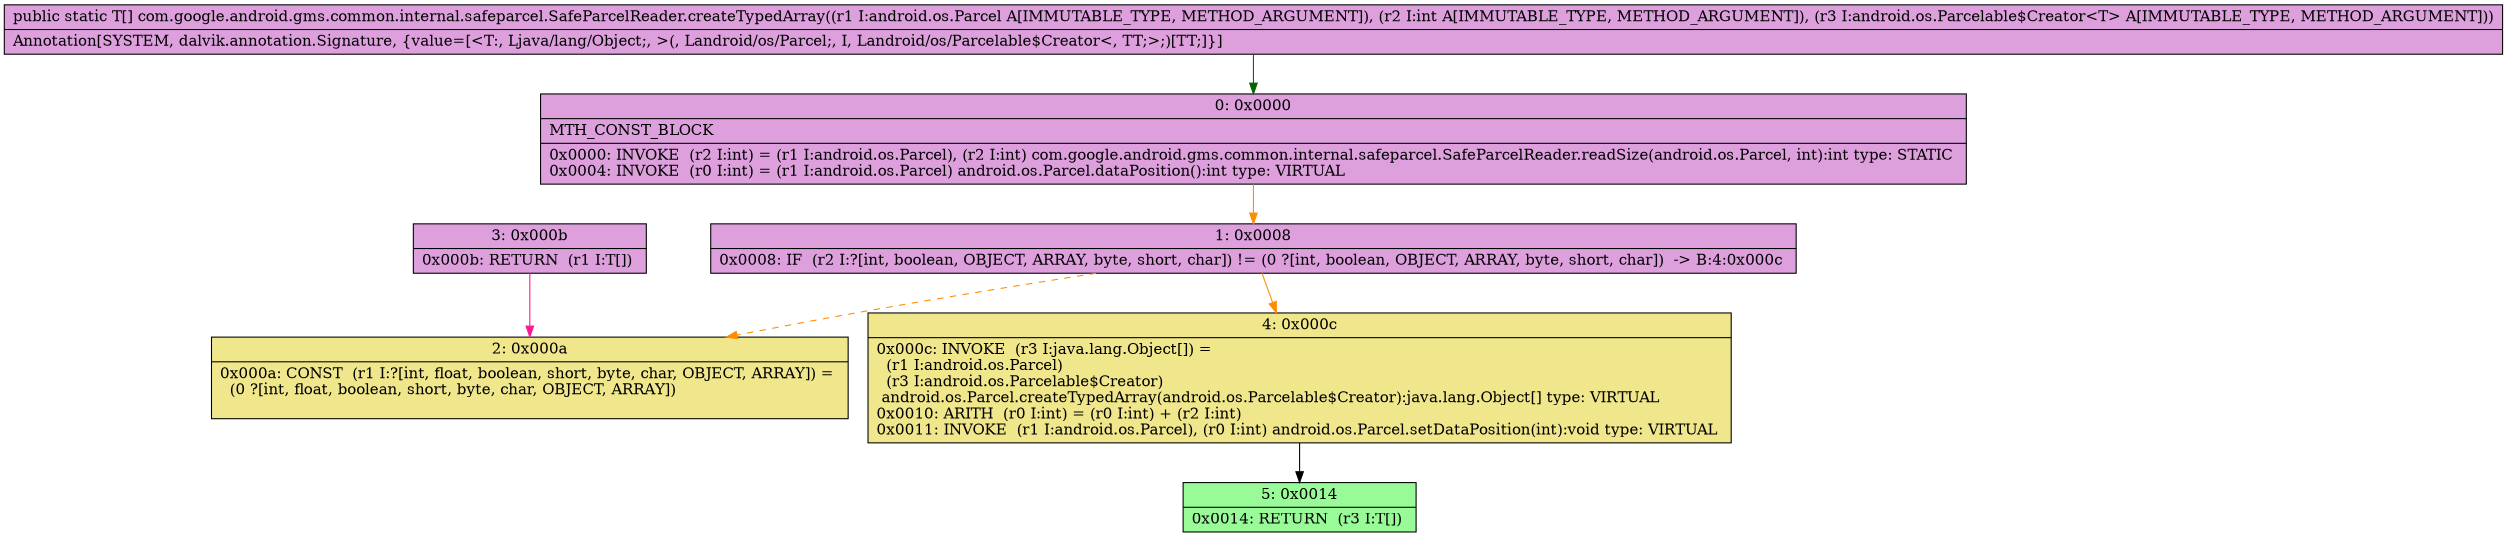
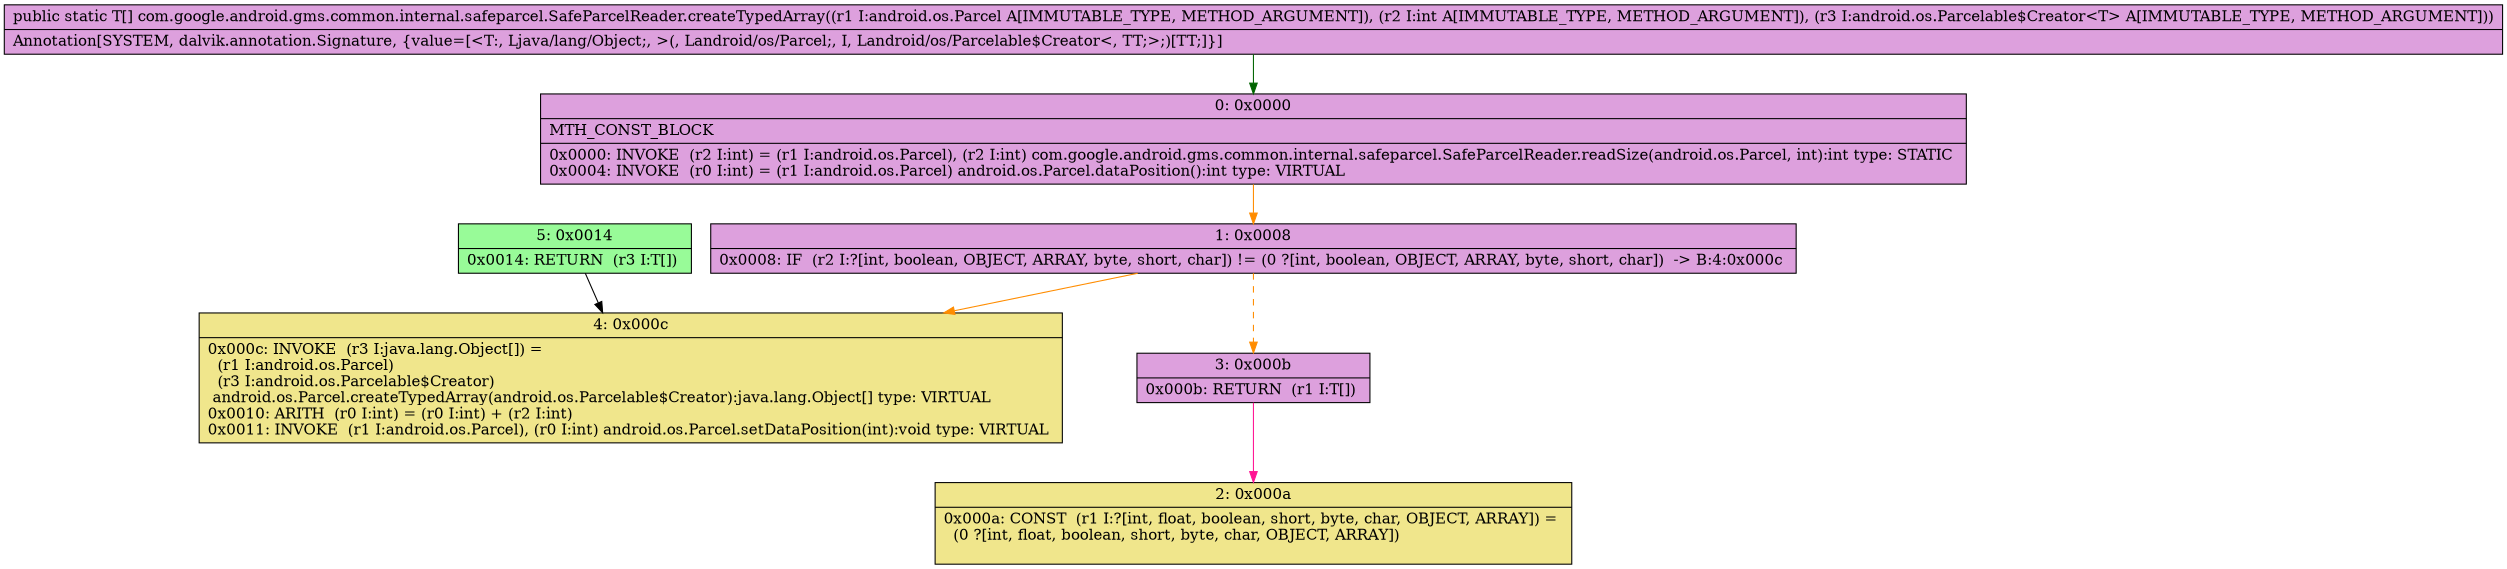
(916, 302) -> (1253, 308)
(1300, 457) -> (592, 288)
